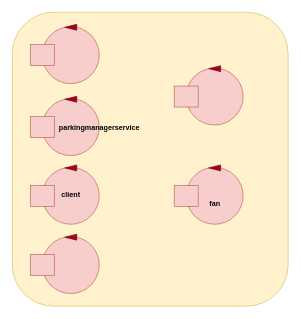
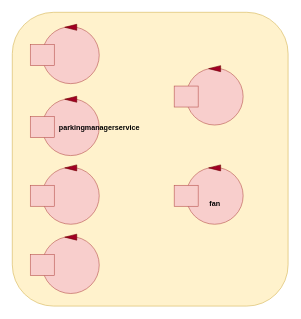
(71, 195) -> none
